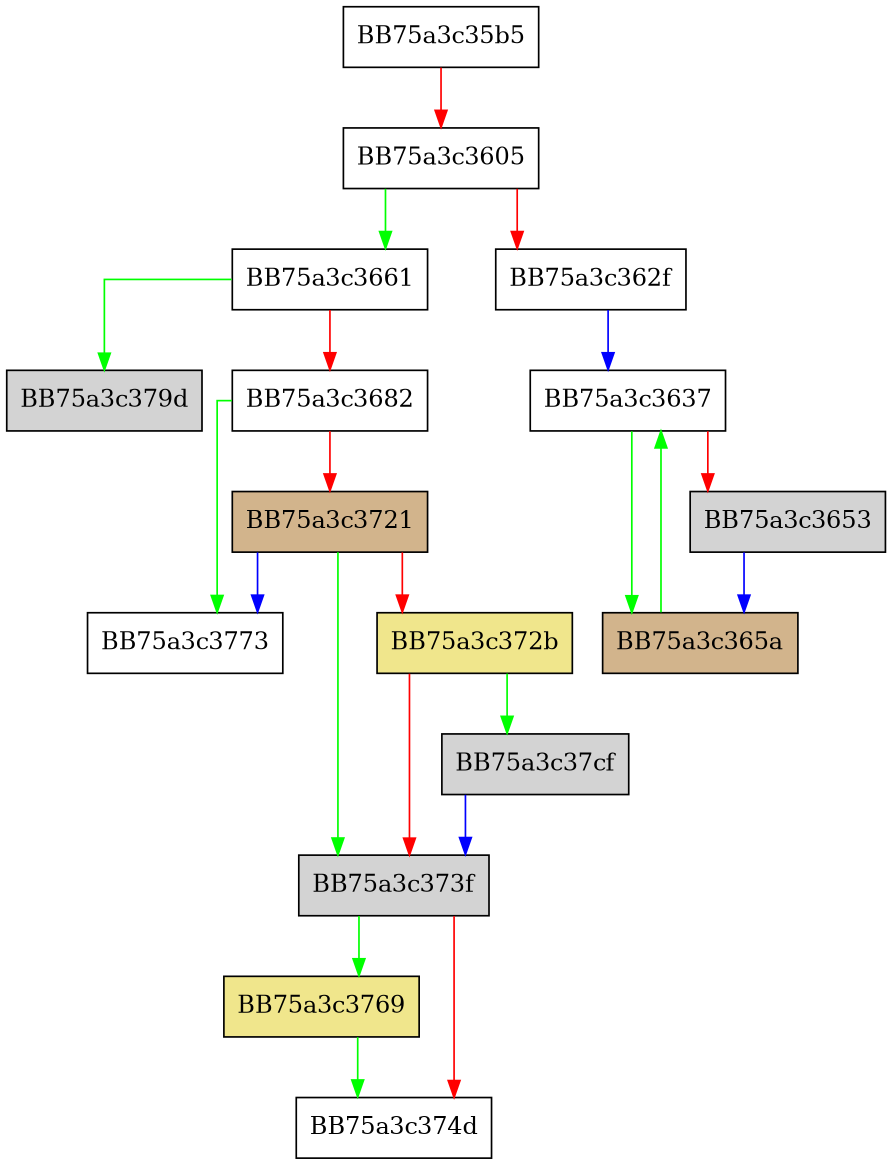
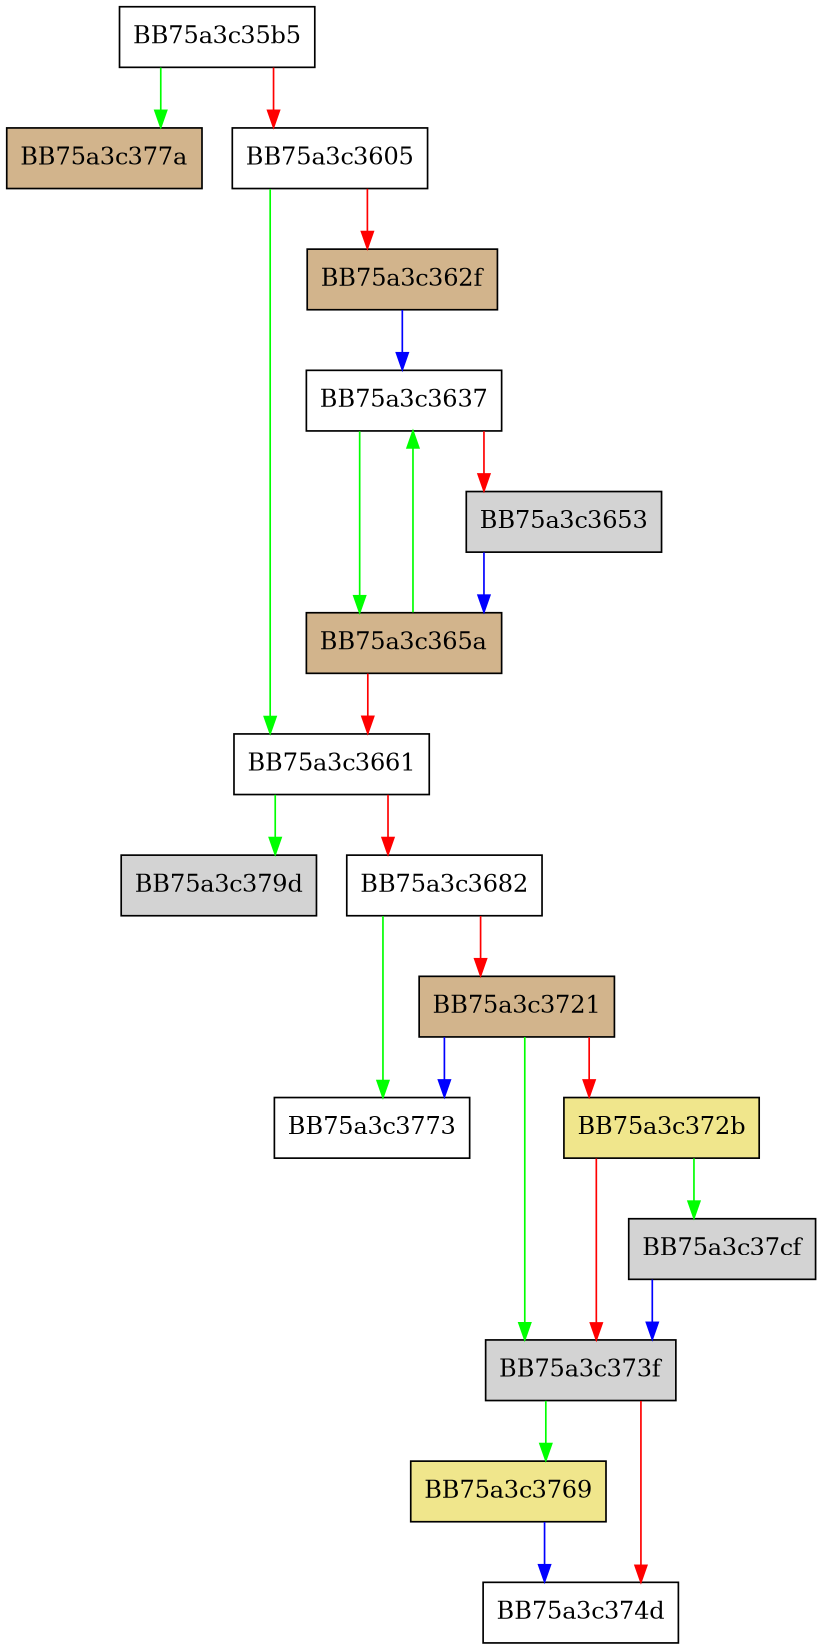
none -> (104, 158)
(591, 279) -> (402, 279)
none -> (368, 695)
(358, 1059) -> (545, 1543)
